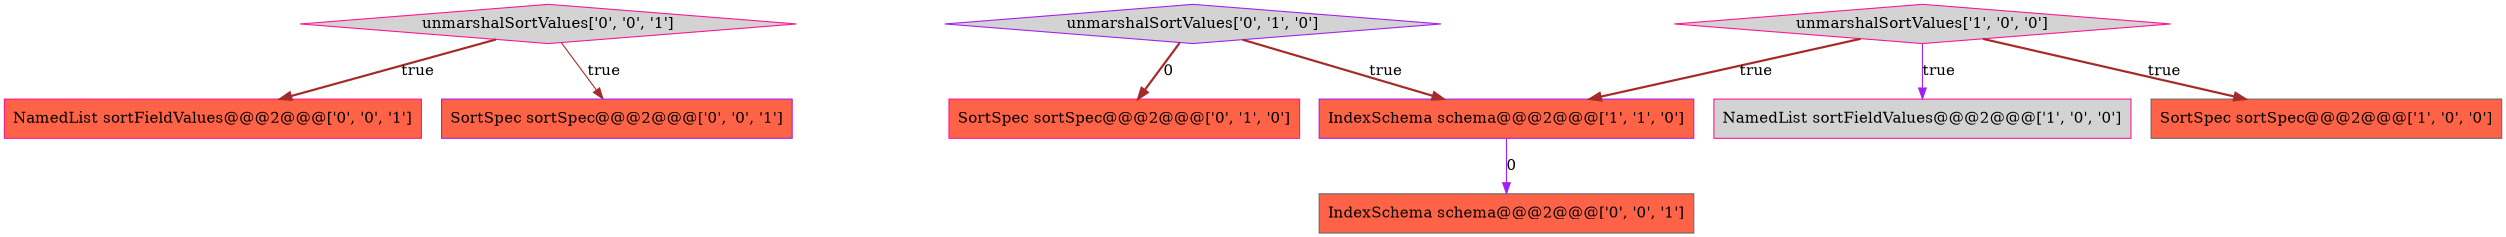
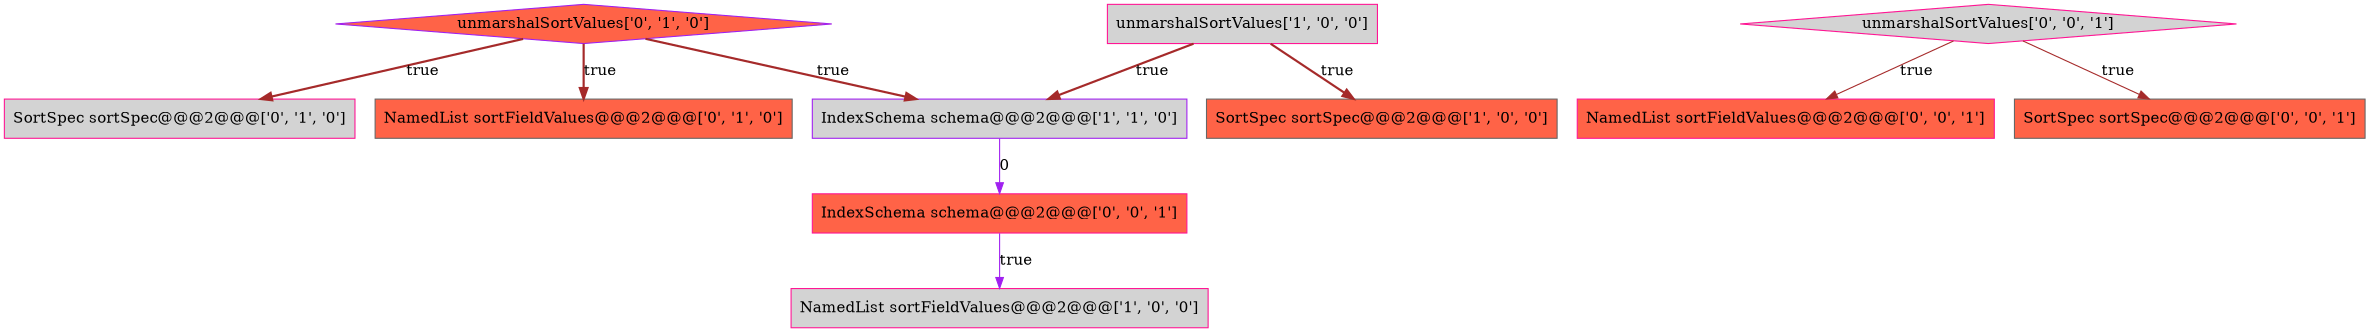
(1193, 24) -> (584, 24)
(1922, 24) -> (1242, 24)
(1922, 66) -> (1000, 255)
(393, 68) -> (1895, 68)
(1169, 71) -> (423, 71)
none -> (584, 119)
(617, 119) -> (2190, 119)
(1124, 119) -> (180, 119)
(1506, 119) -> (1000, 119)
(1506, 213) -> (1000, 213)
